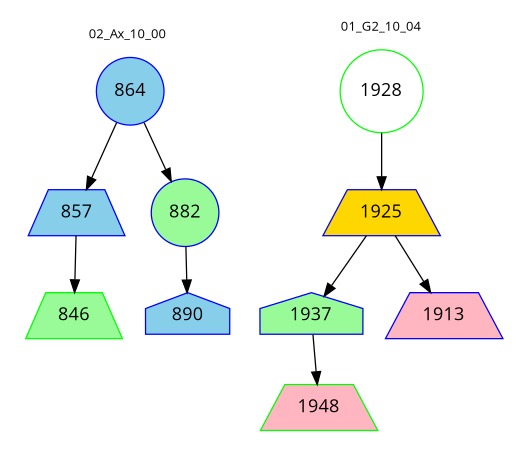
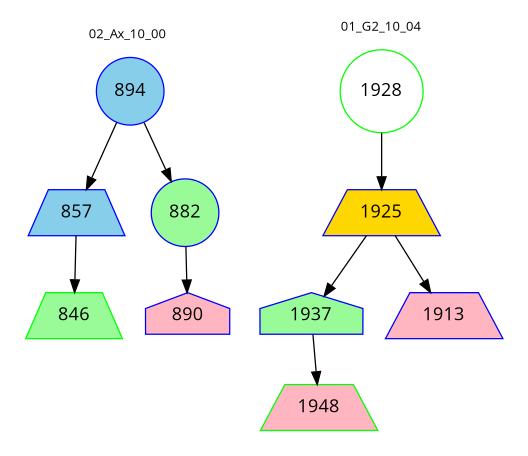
(130, 91) -> (130, 91)
(188, 316) -> (188, 316)
